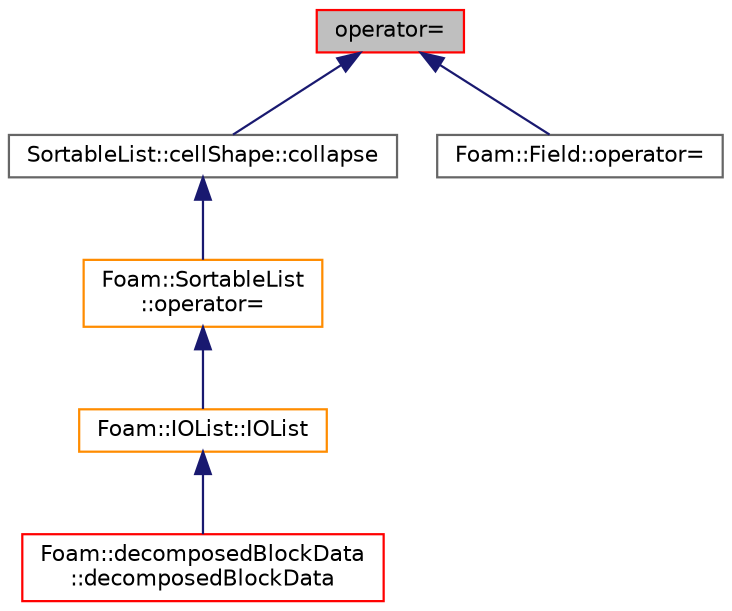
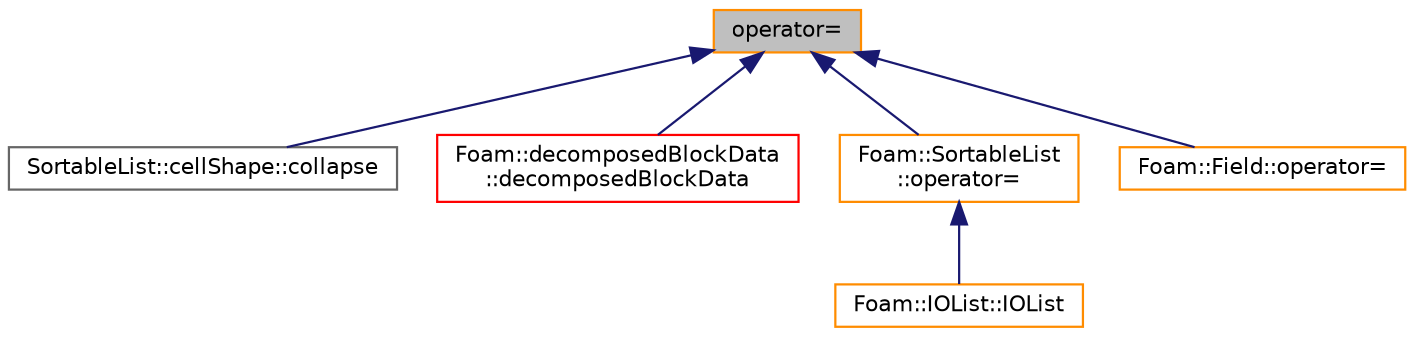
(390, 31) -> (787, 31)
(580, 156) -> (1262, 168)
(203, 230) -> (874, 101)
(203, 504) -> (702, 101)
